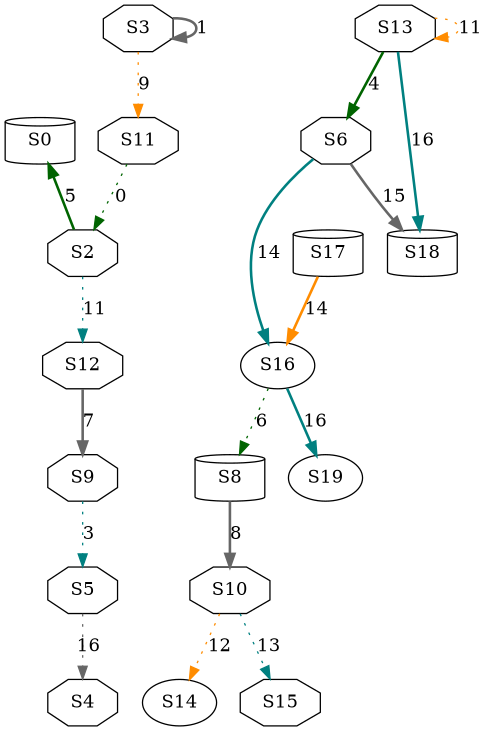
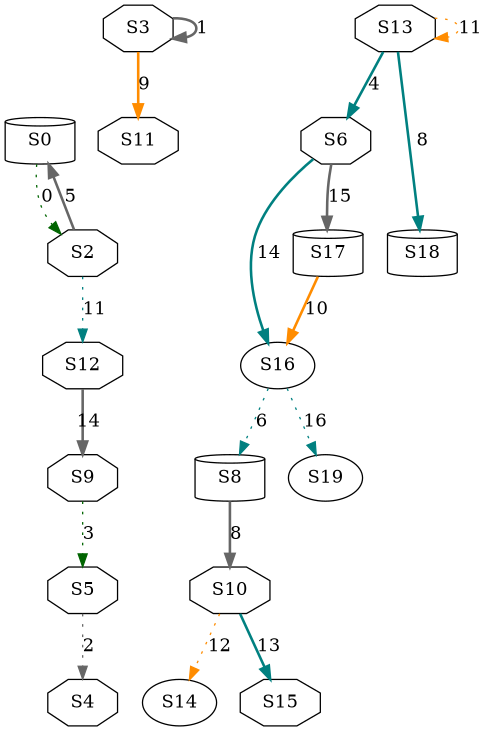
(138, 78) -> (138, 78)
(369, 79) -> (369, 79)
(423, 141) -> (423, 141)
(113, 191) -> (38, 196)
(371, 192) -> (328, 190)
(64, 203) -> (64, 203)
(317, 309) -> (317, 309)
(257, 416) -> (257, 416)
(299, 416) -> (299, 416)
(89, 422) -> (89, 422)
(83, 528) -> (83, 528)
(252, 641) -> (252, 641)
(89, 646) -> (89, 646)
